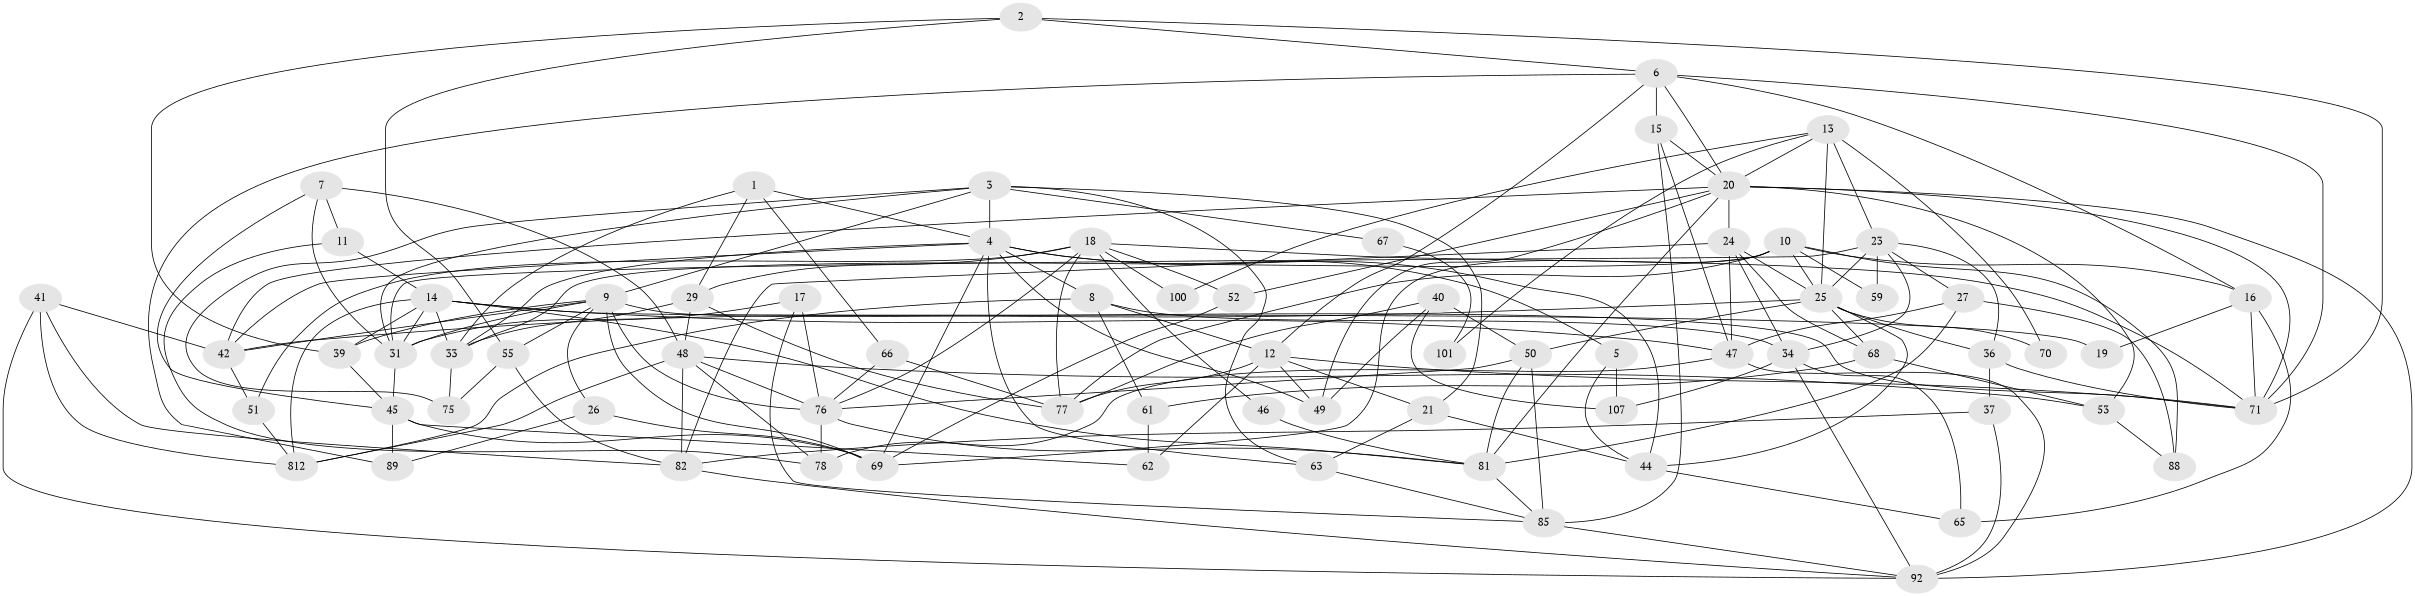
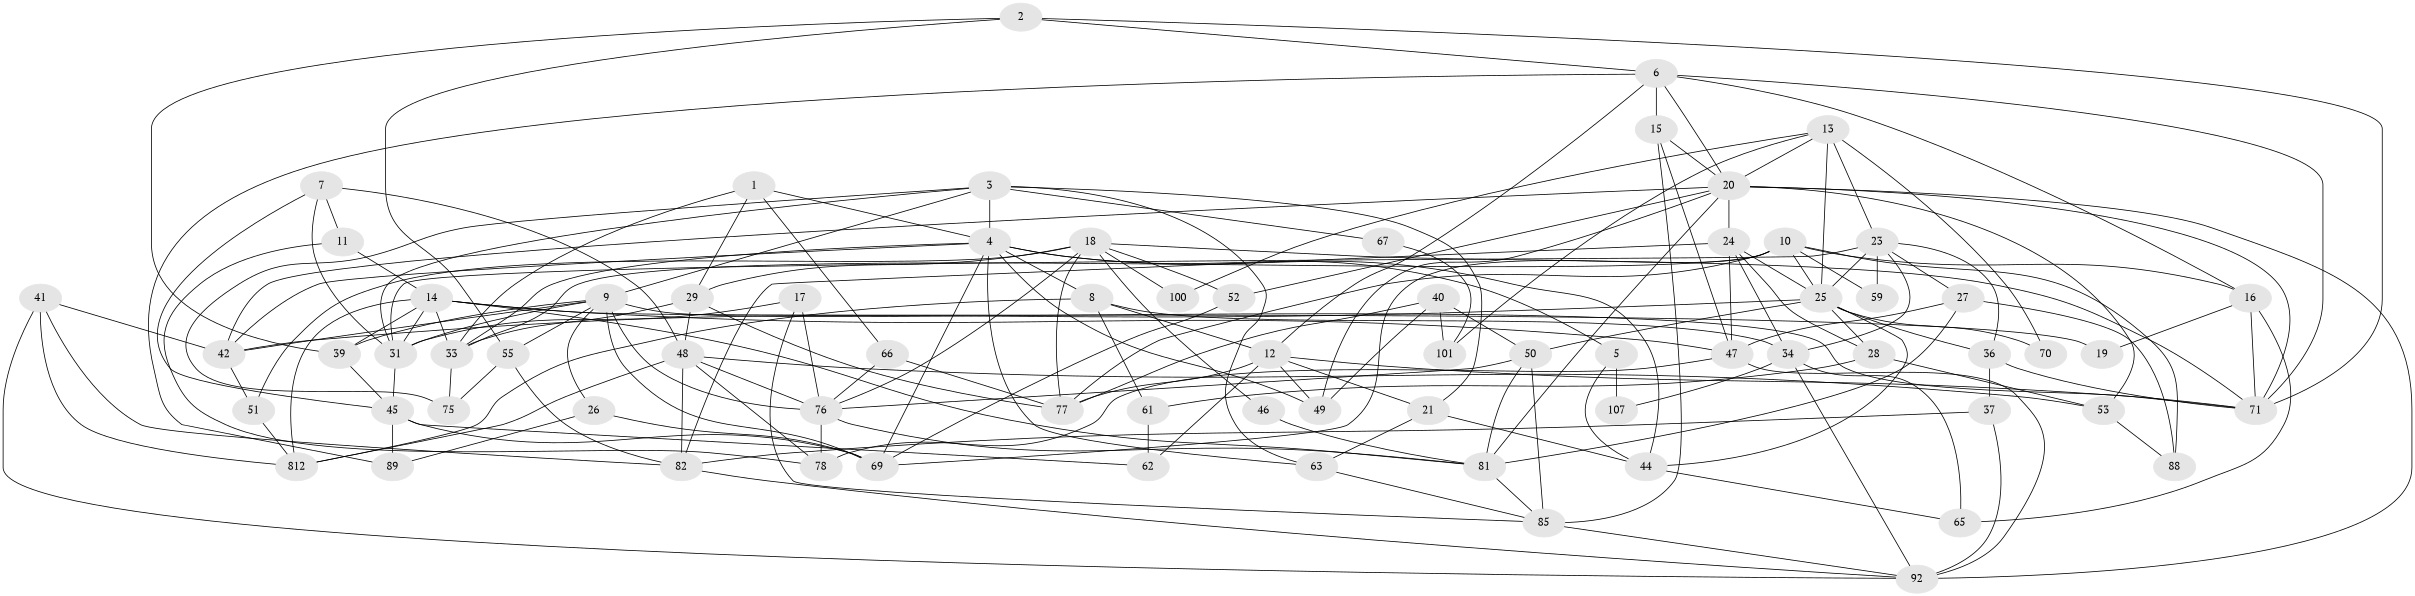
(1874, 354) -> (1874, 354)
(1472, 393) -> (1442, 331)
